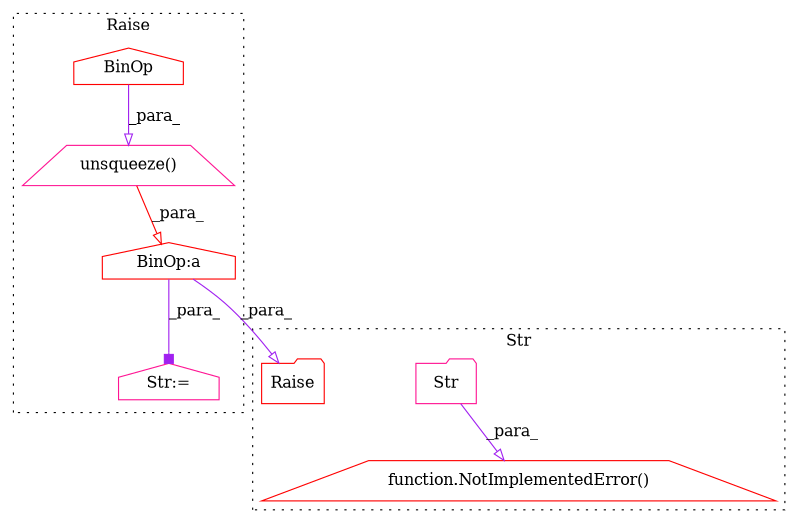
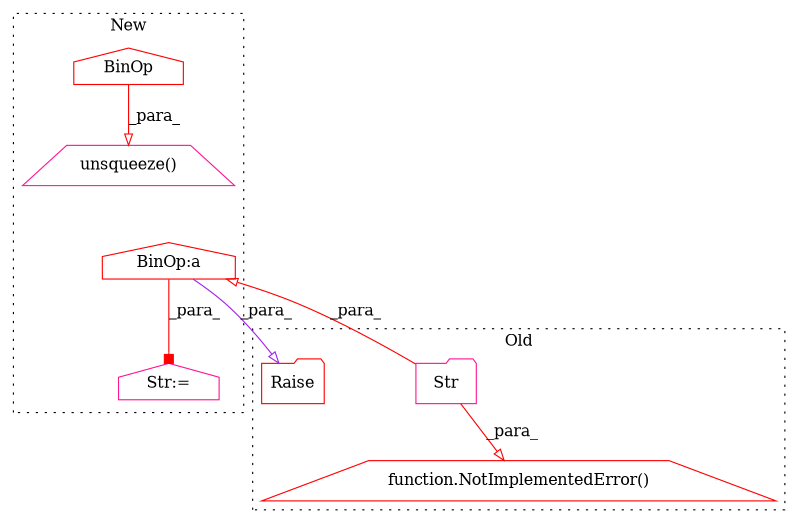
(129, 26) -> (129, 26)
(129, 109) -> (129, 109)
(147, 210) -> (329, 318)
(169, 316) -> (169, 316)
(519, 342) -> (519, 342)
(479, 428) -> (479, 428)
